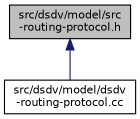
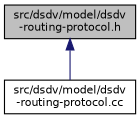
(70, 22) -> (70, 22)
